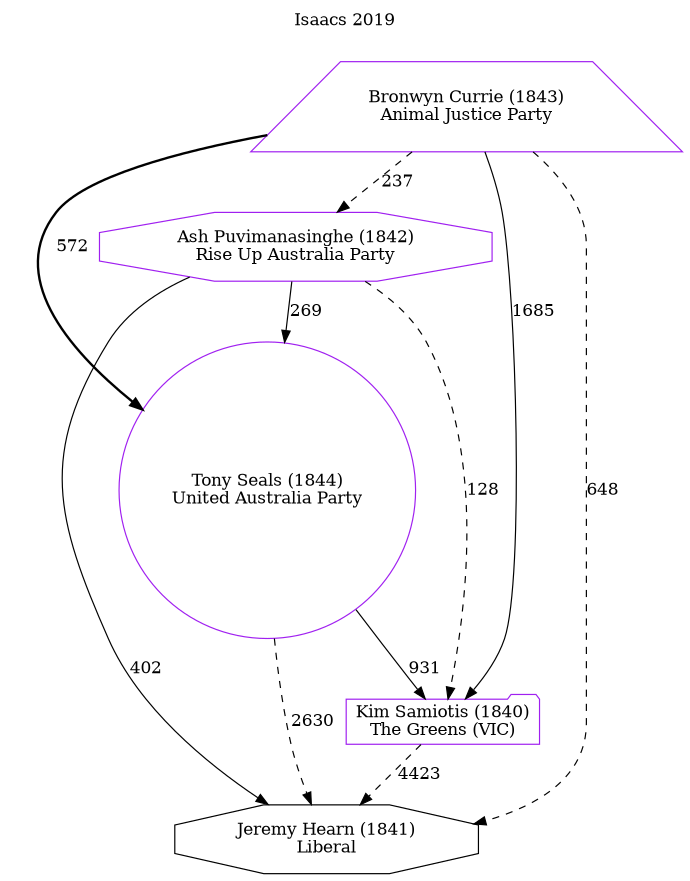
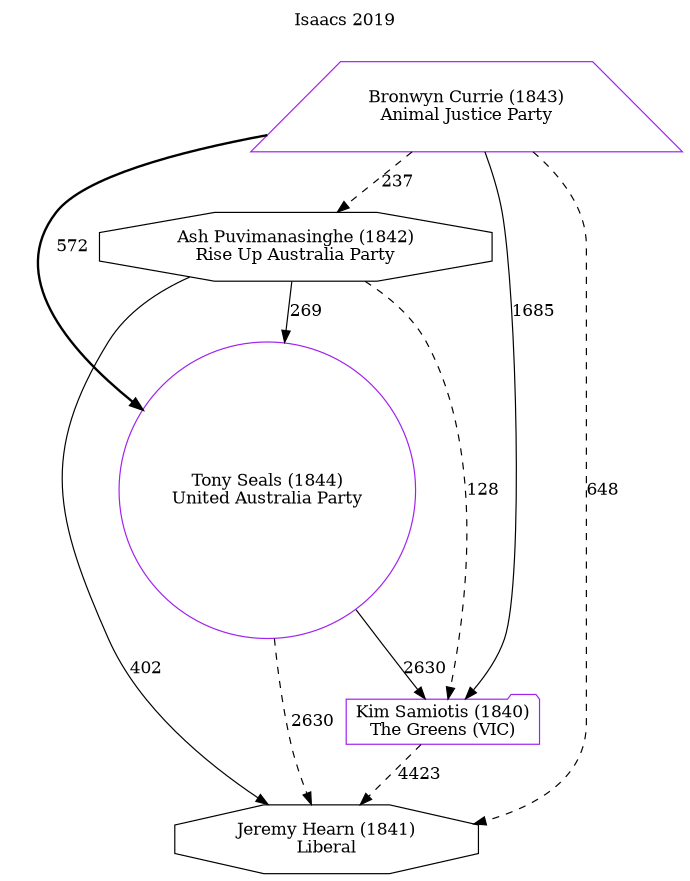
(296, 247) -> (296, 247)
(425, 669) -> (425, 669)
